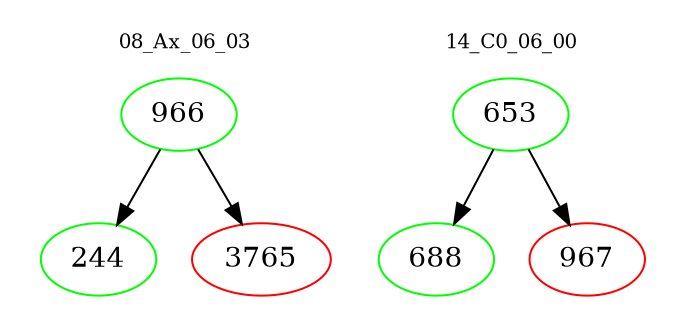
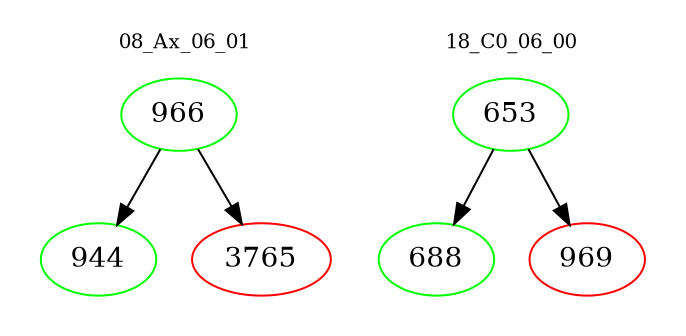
(185, 43) -> (185, 43)
(512, 43) -> (512, 43)
(99, 259) -> (99, 259)
(587, 259) -> (587, 259)
